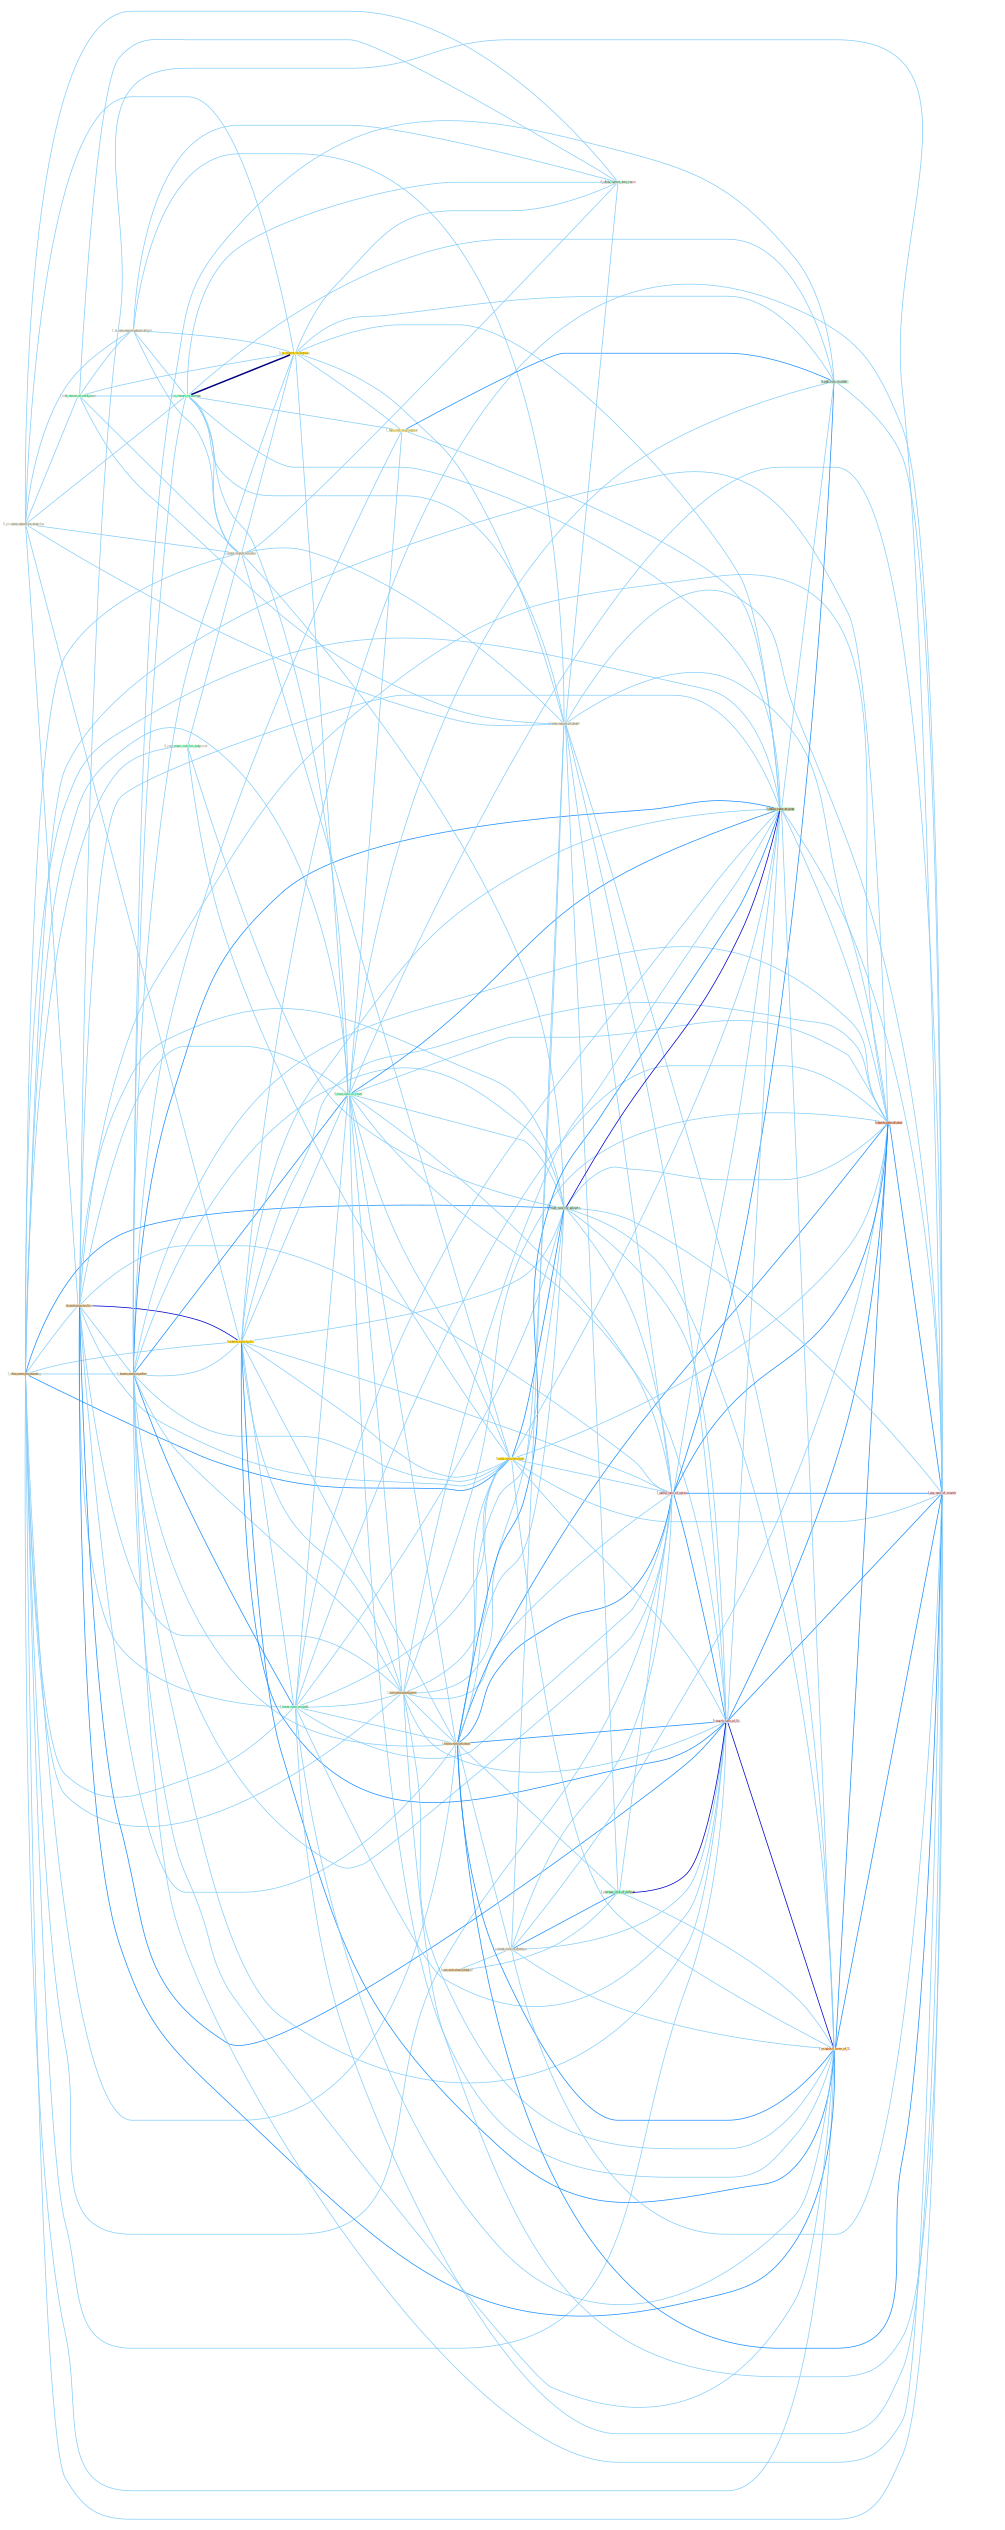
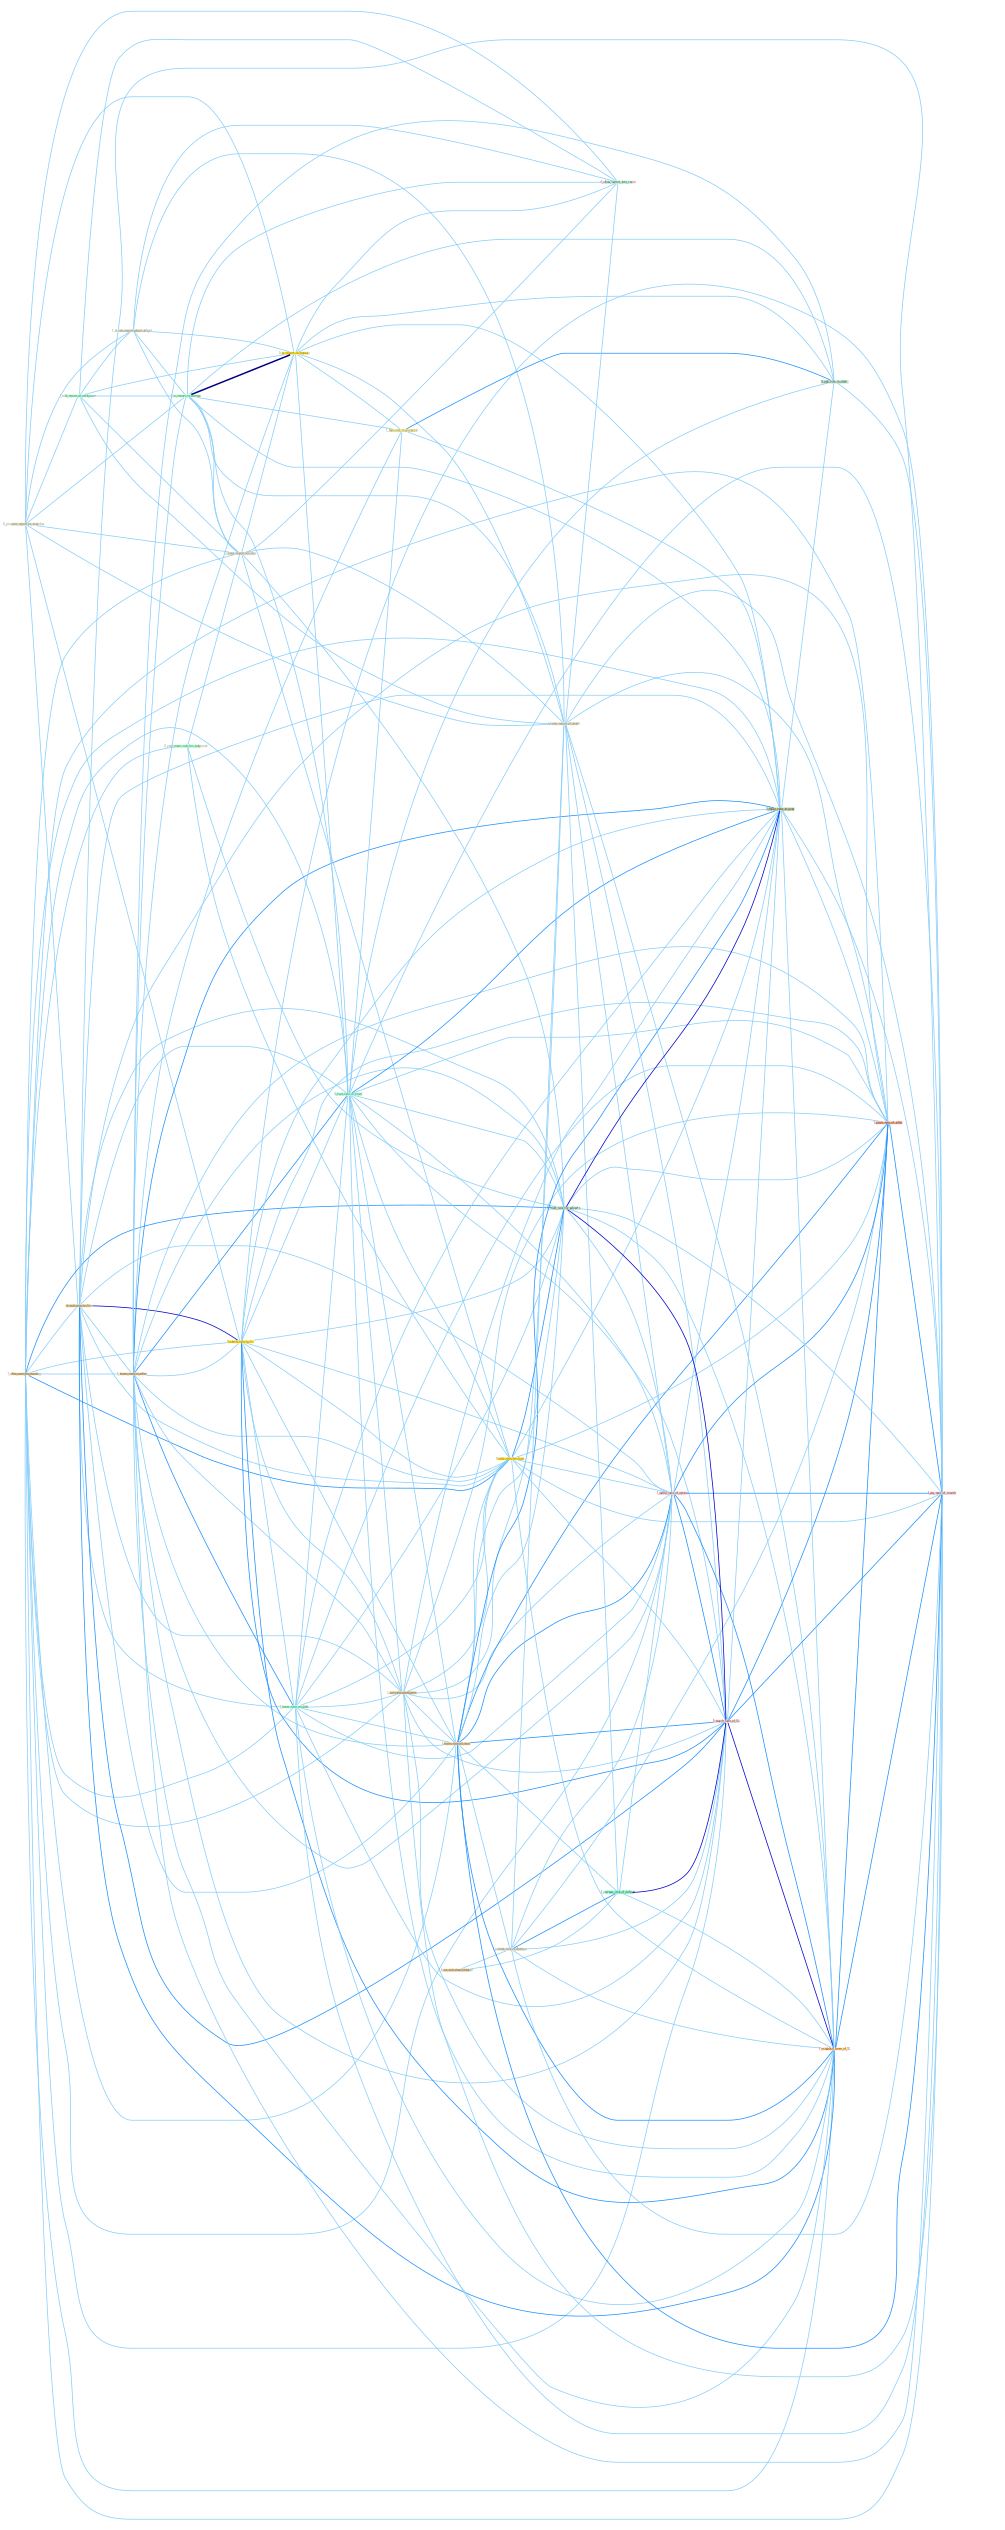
(792, 915) -> (769, 1766)
(889, 1123) -> (889, 1123)
(711, 1468) -> (711, 1468)
(619, 1892) -> (619, 1892)
